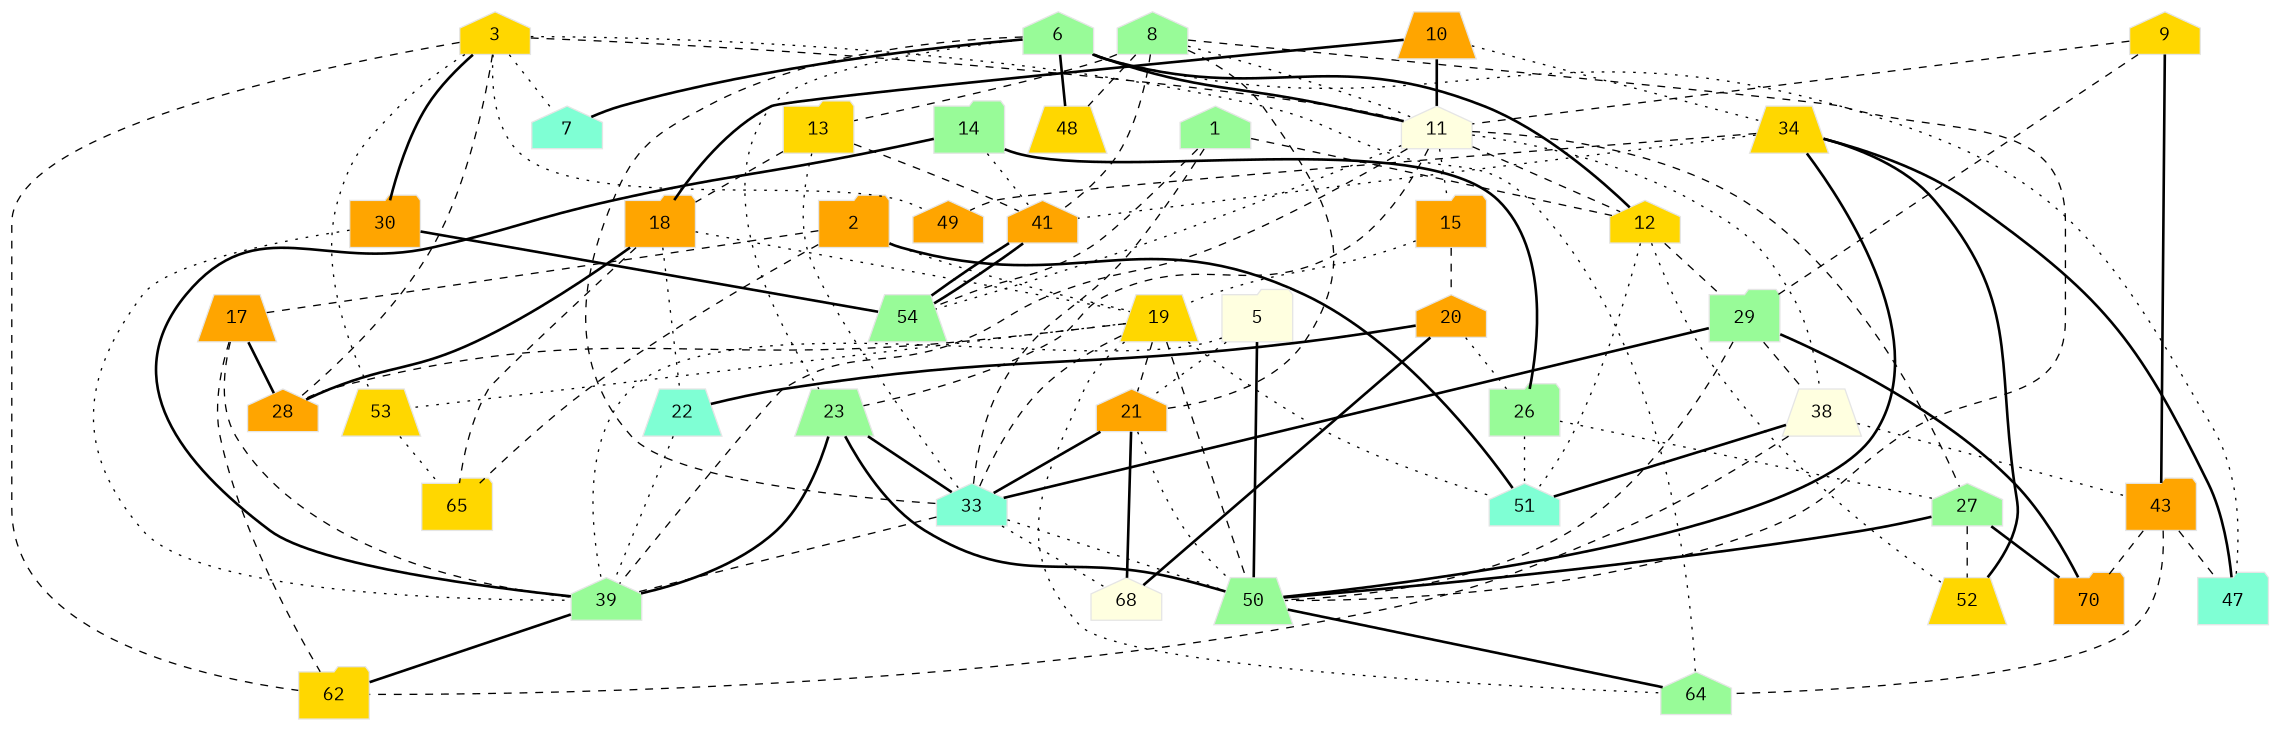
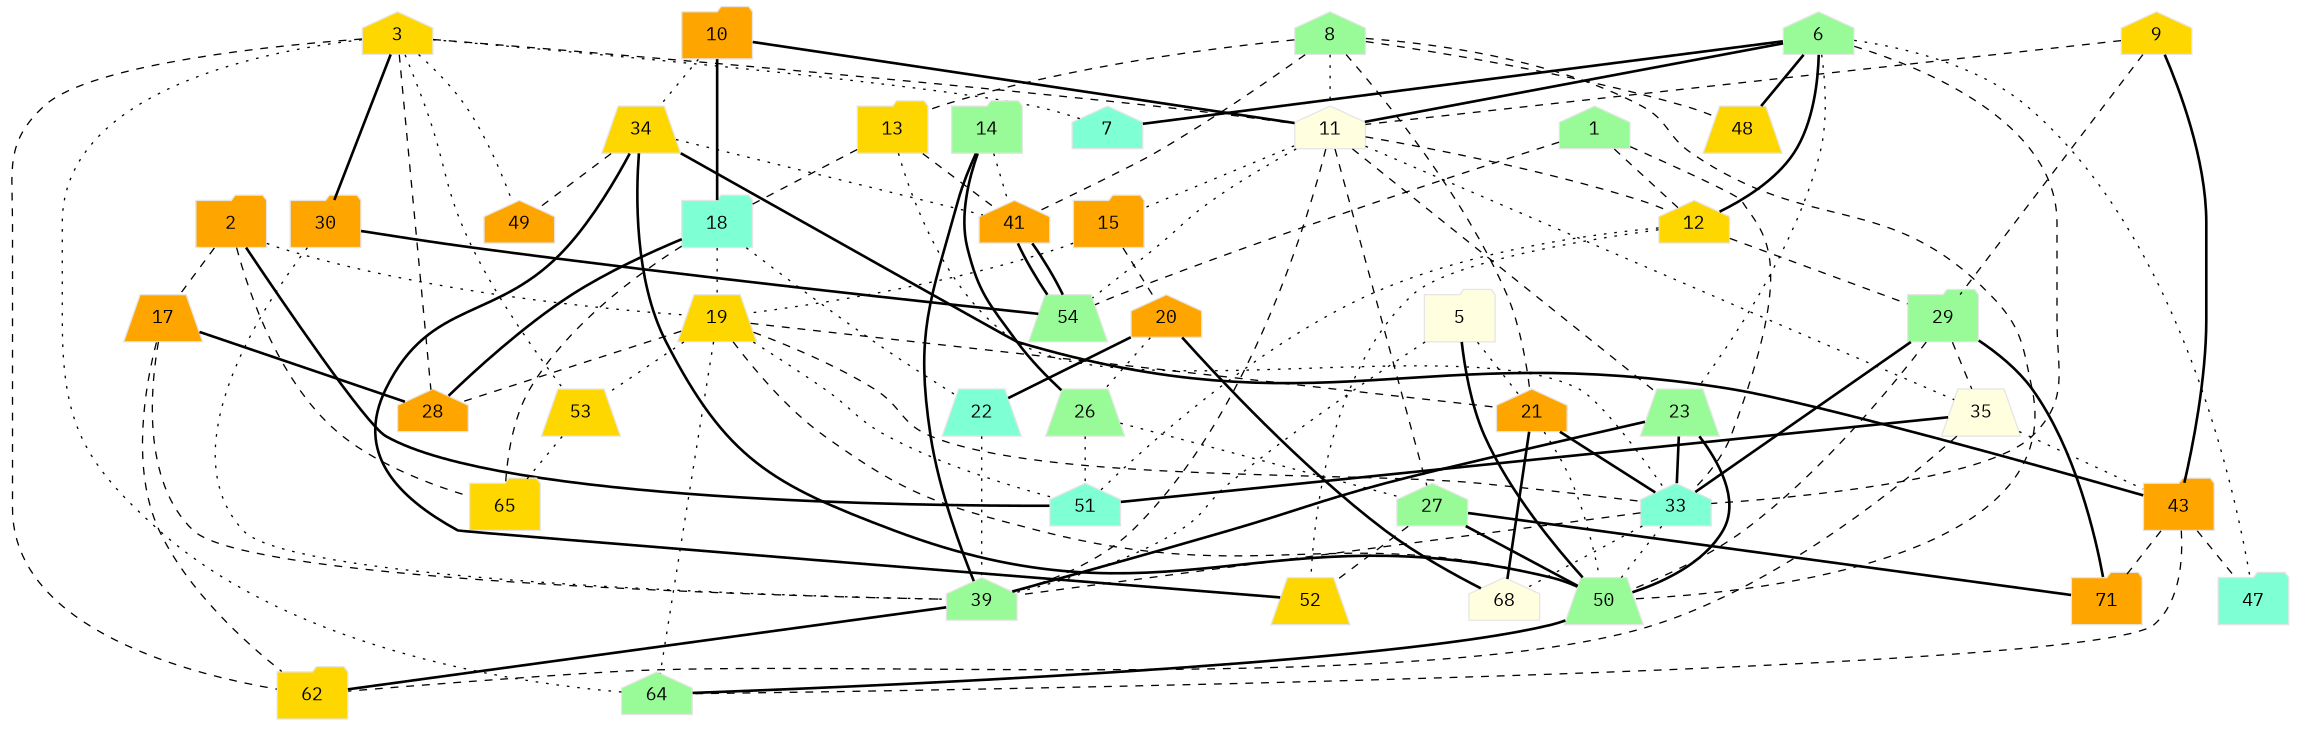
(1437, 35) -> (717, 35)
(660, 224) -> (717, 224)
(2091, 300) -> (1431, 377)
(1525, 413) -> (1085, 413)
(1822, 413) -> (1981, 413)
(2089, 601) -> (2107, 601)
